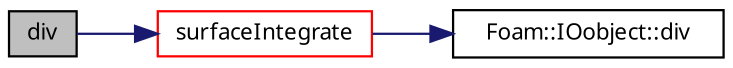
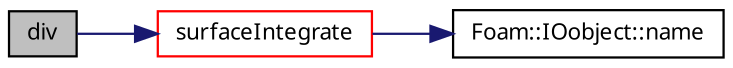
(588, 34) -> (588, 34)
